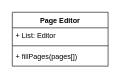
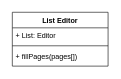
(60, 20) -> (60, 20)
